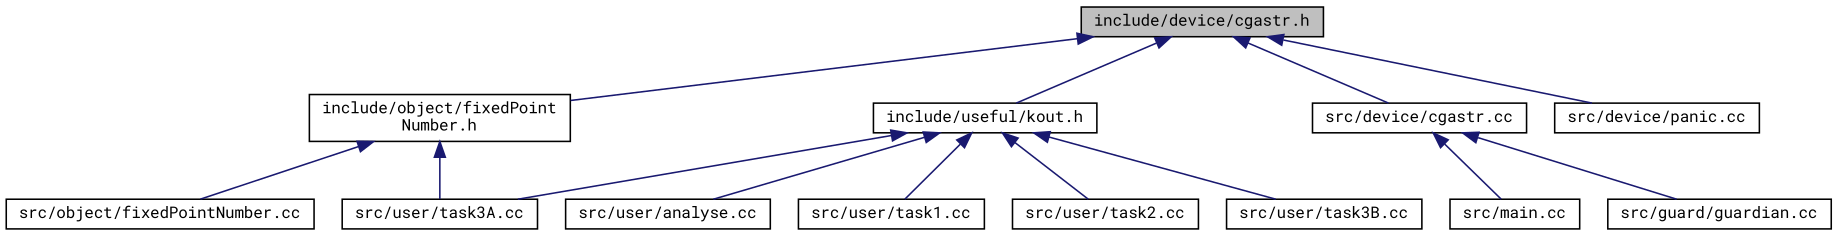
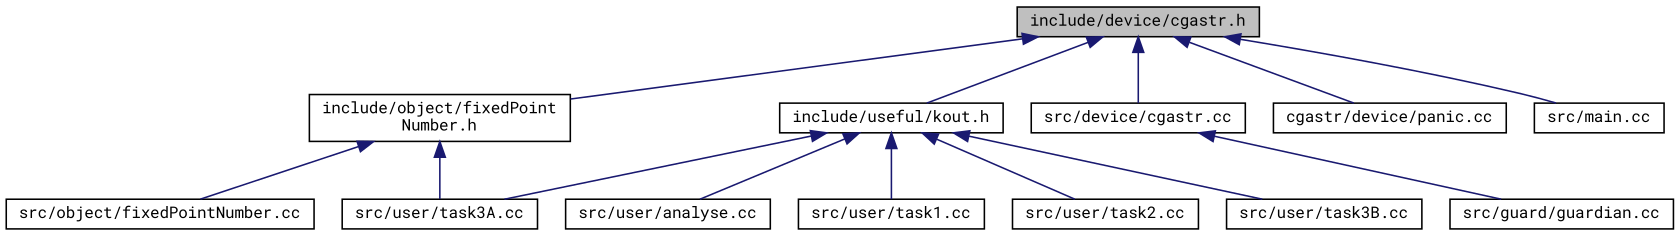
(1657, 118) -> (1390, 118)
(1473, 172) -> (1399, 68)
